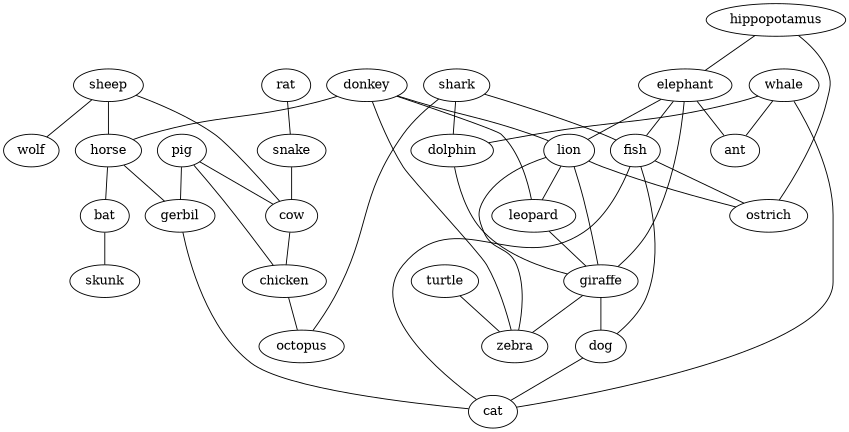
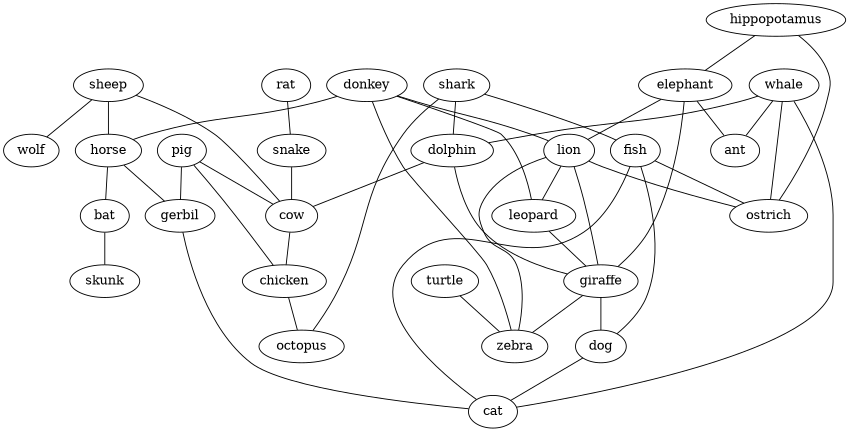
(655, 124) -> none
none -> (776, 151)
none -> (368, 185)
